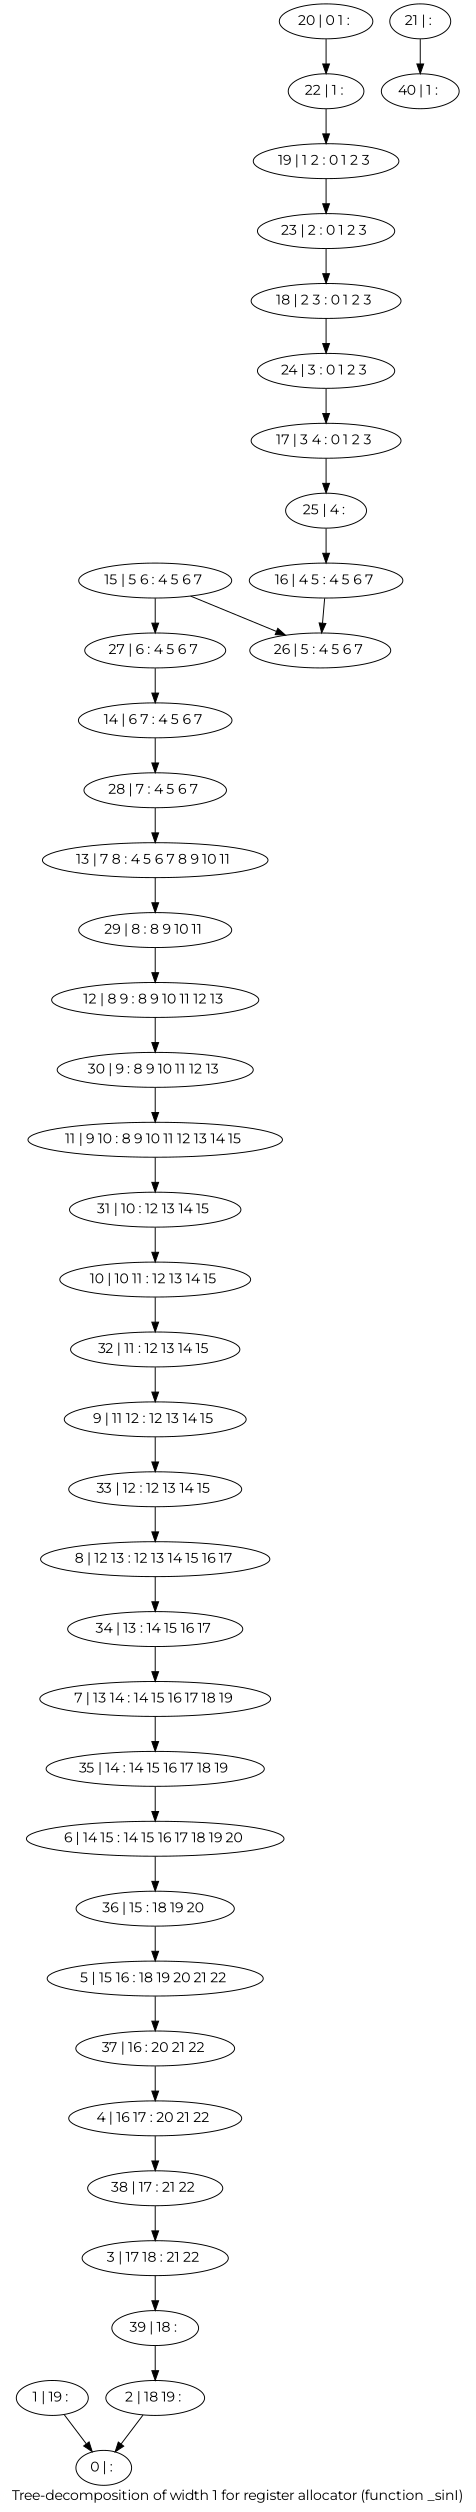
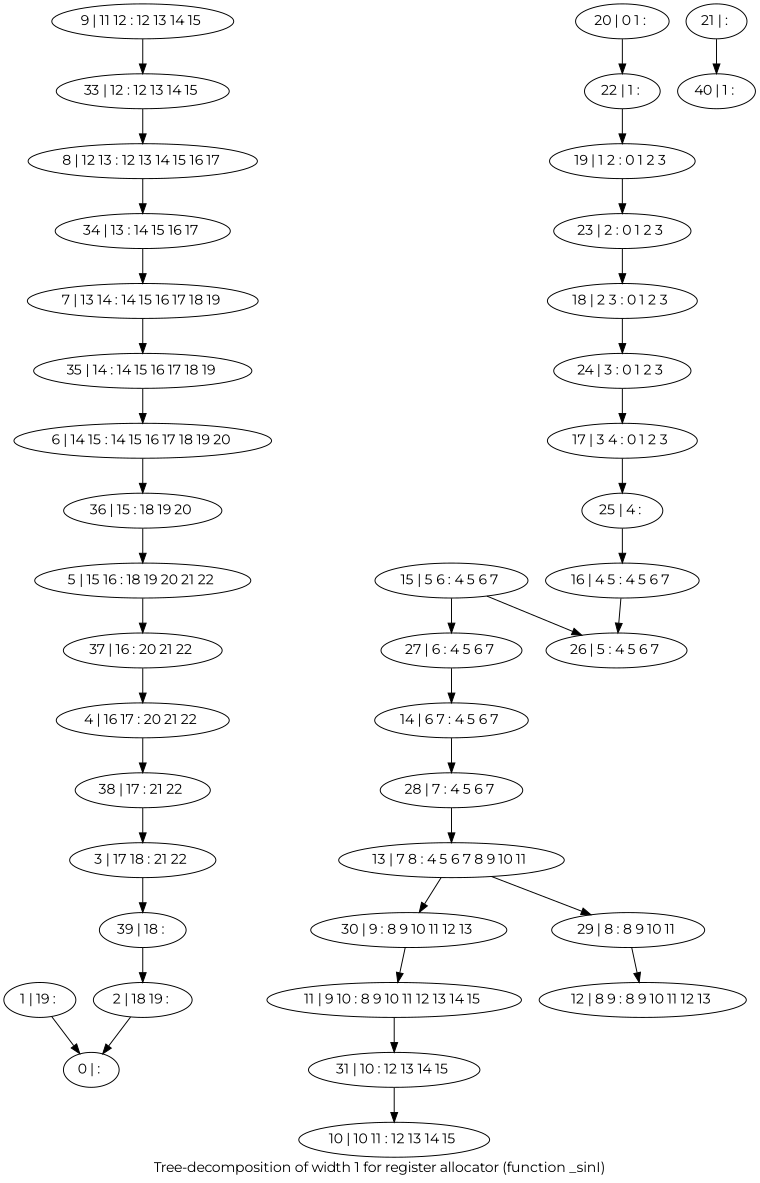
(155, 1030) -> (433, 891)
(155, 1349) -> none
